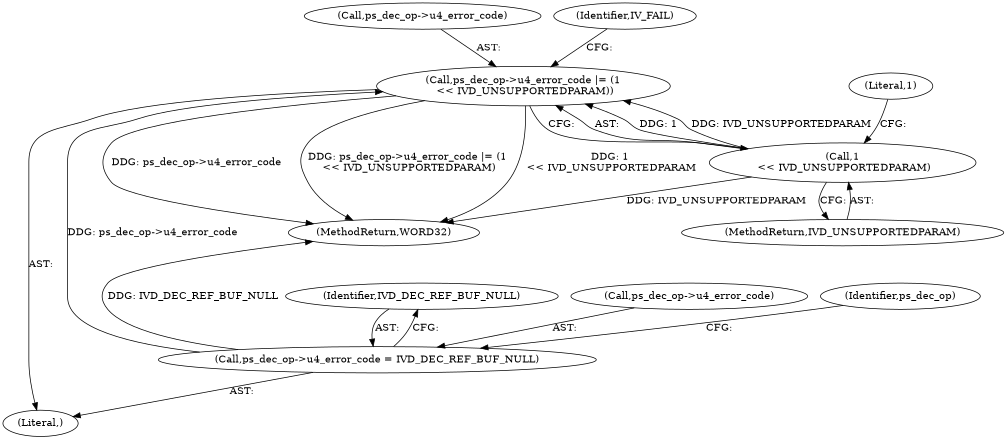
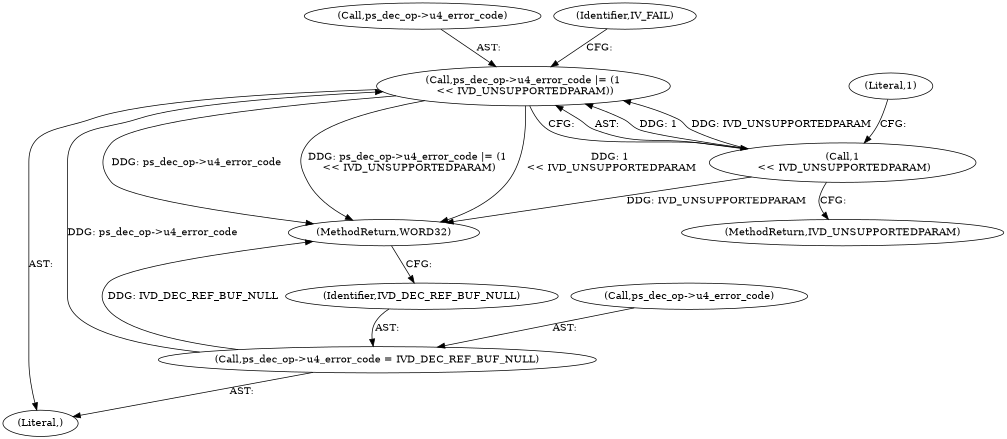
(850, 205) -> none
(900, 296) -> none
(406, 333) -> (401, 261)
